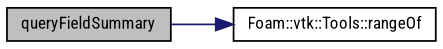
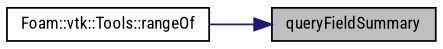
(193, 24) -> (232, 24)
